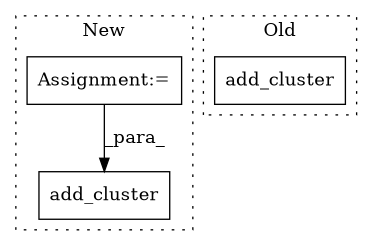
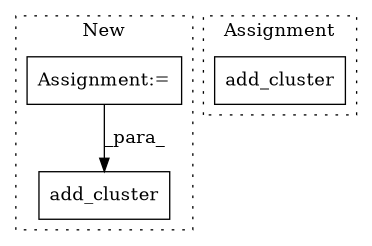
(280, 31) -> (280, 31)
